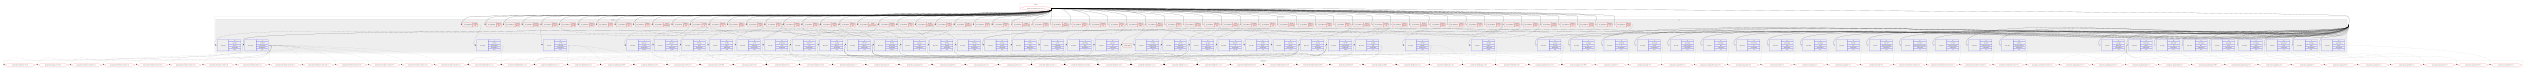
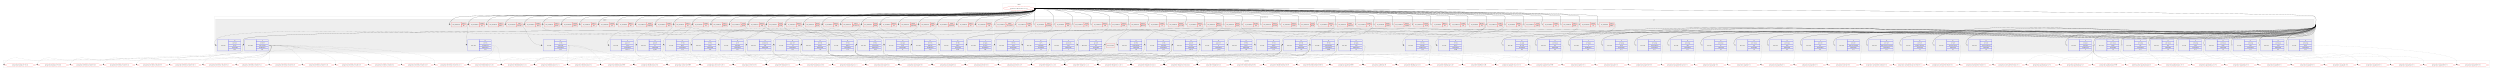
(1479, 65) -> none
